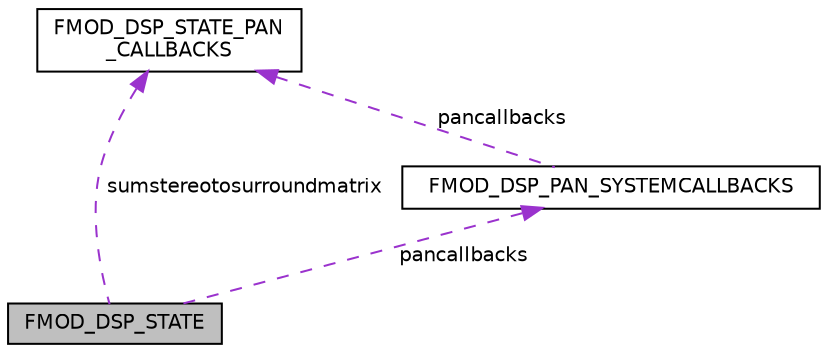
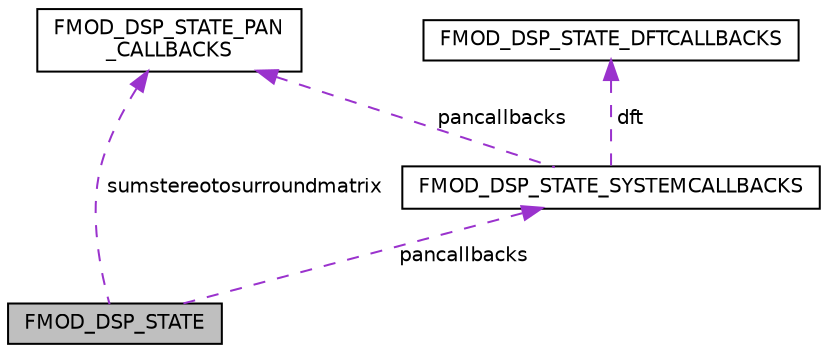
none -> (611, 40)
(611, 188) -> (611, 188)
